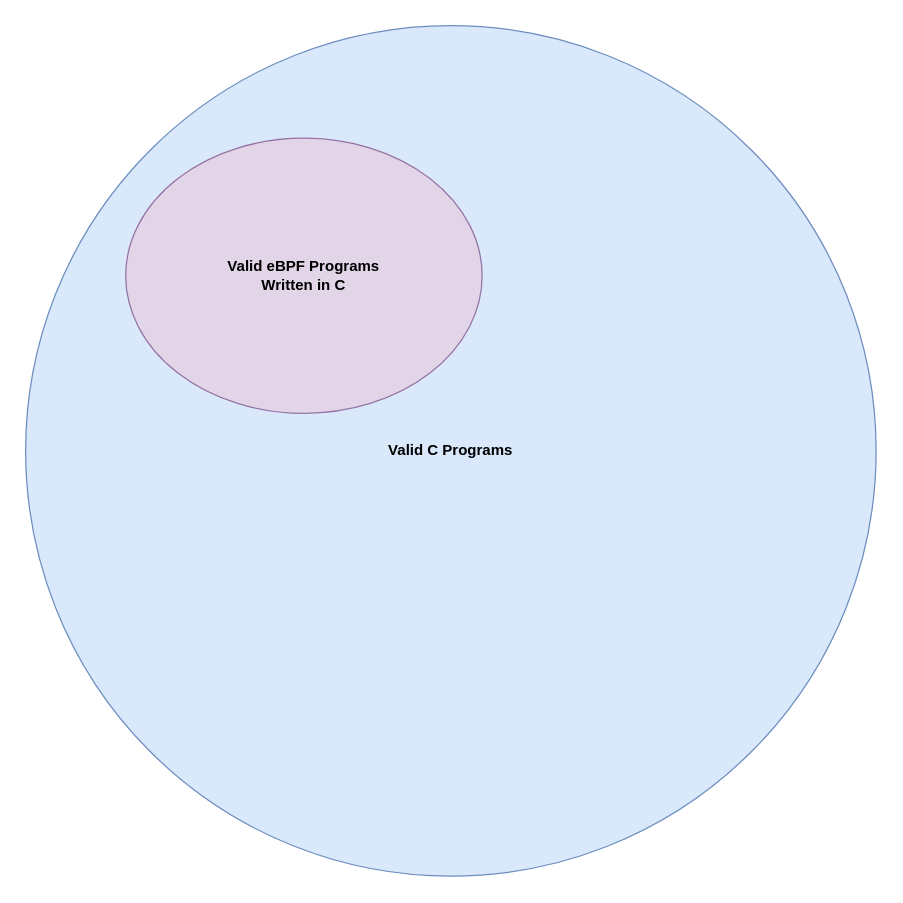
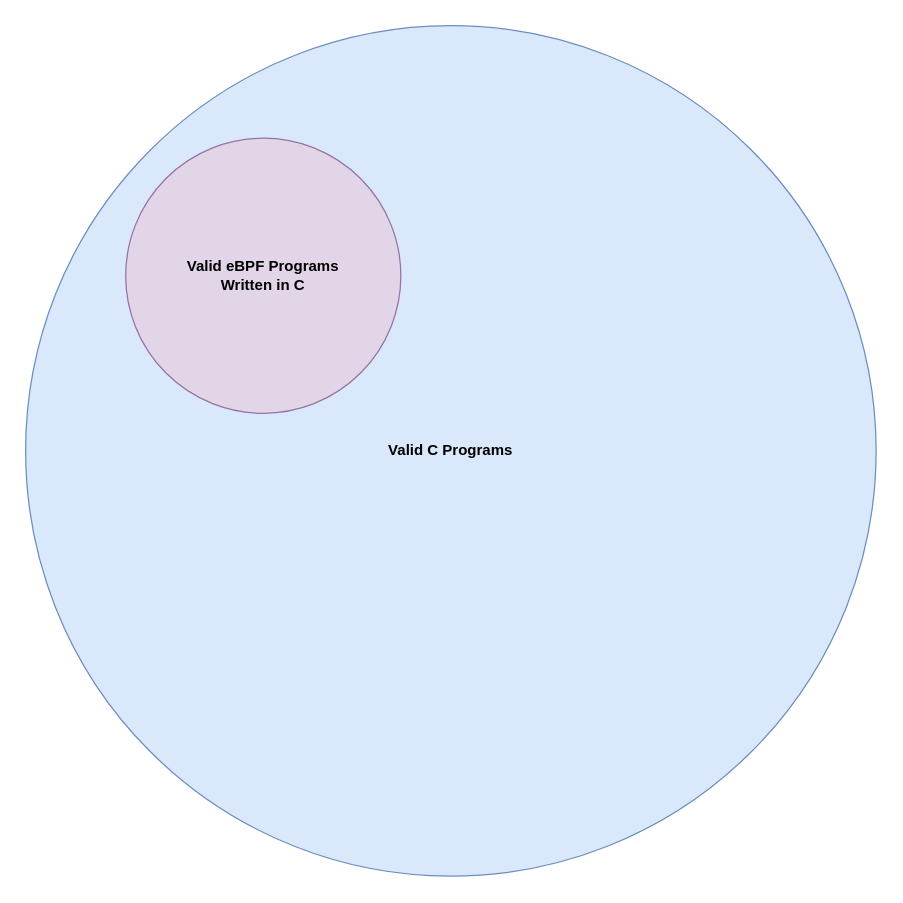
(304, 276) -> (263, 276)
